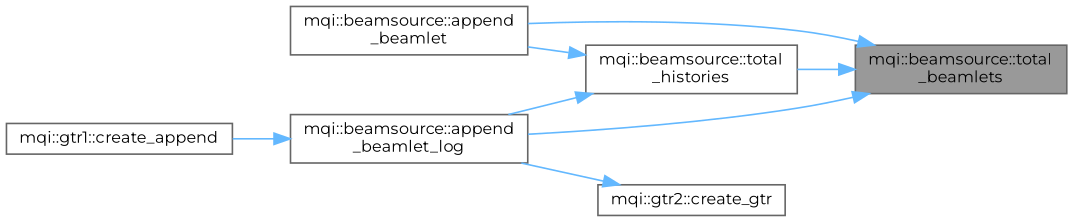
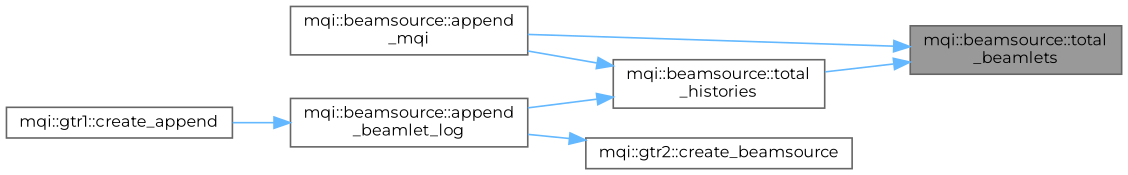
(409, 31) -> (409, 31)
(691, 122) -> none
(692, 200) -> (719, 153)
